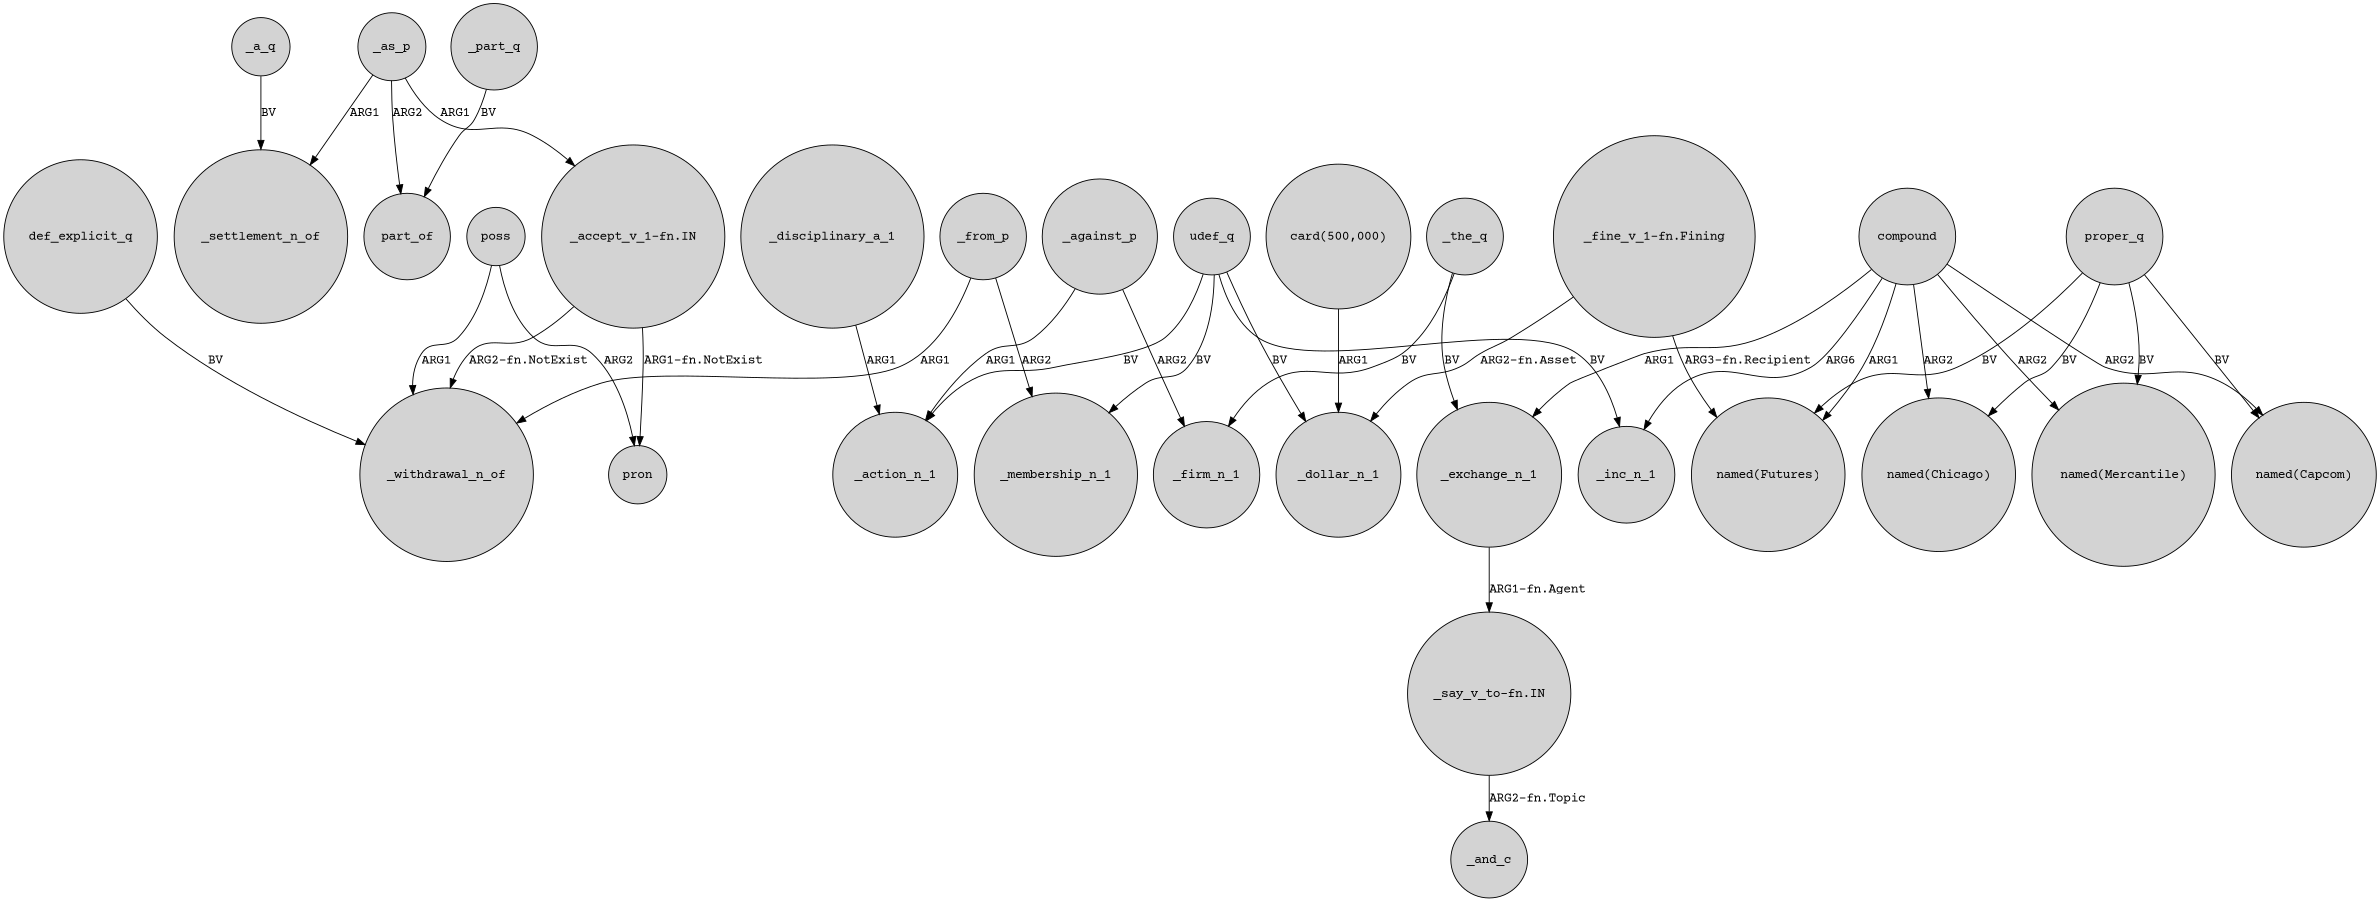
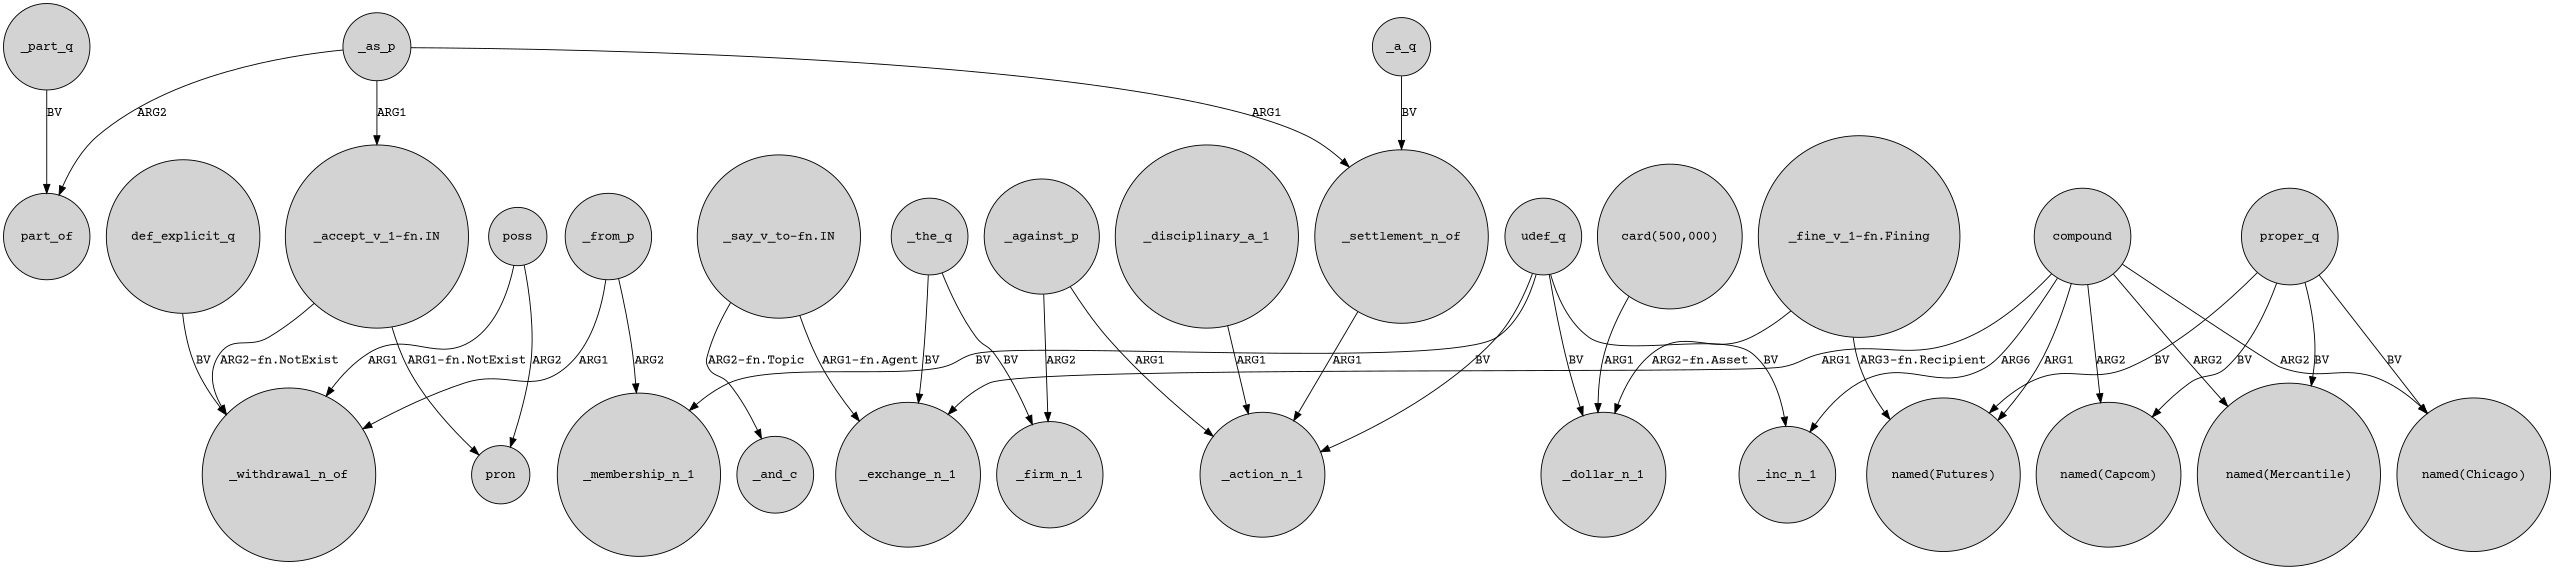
none -> (1328, 362)
(1489, 575) -> (821, 365)
